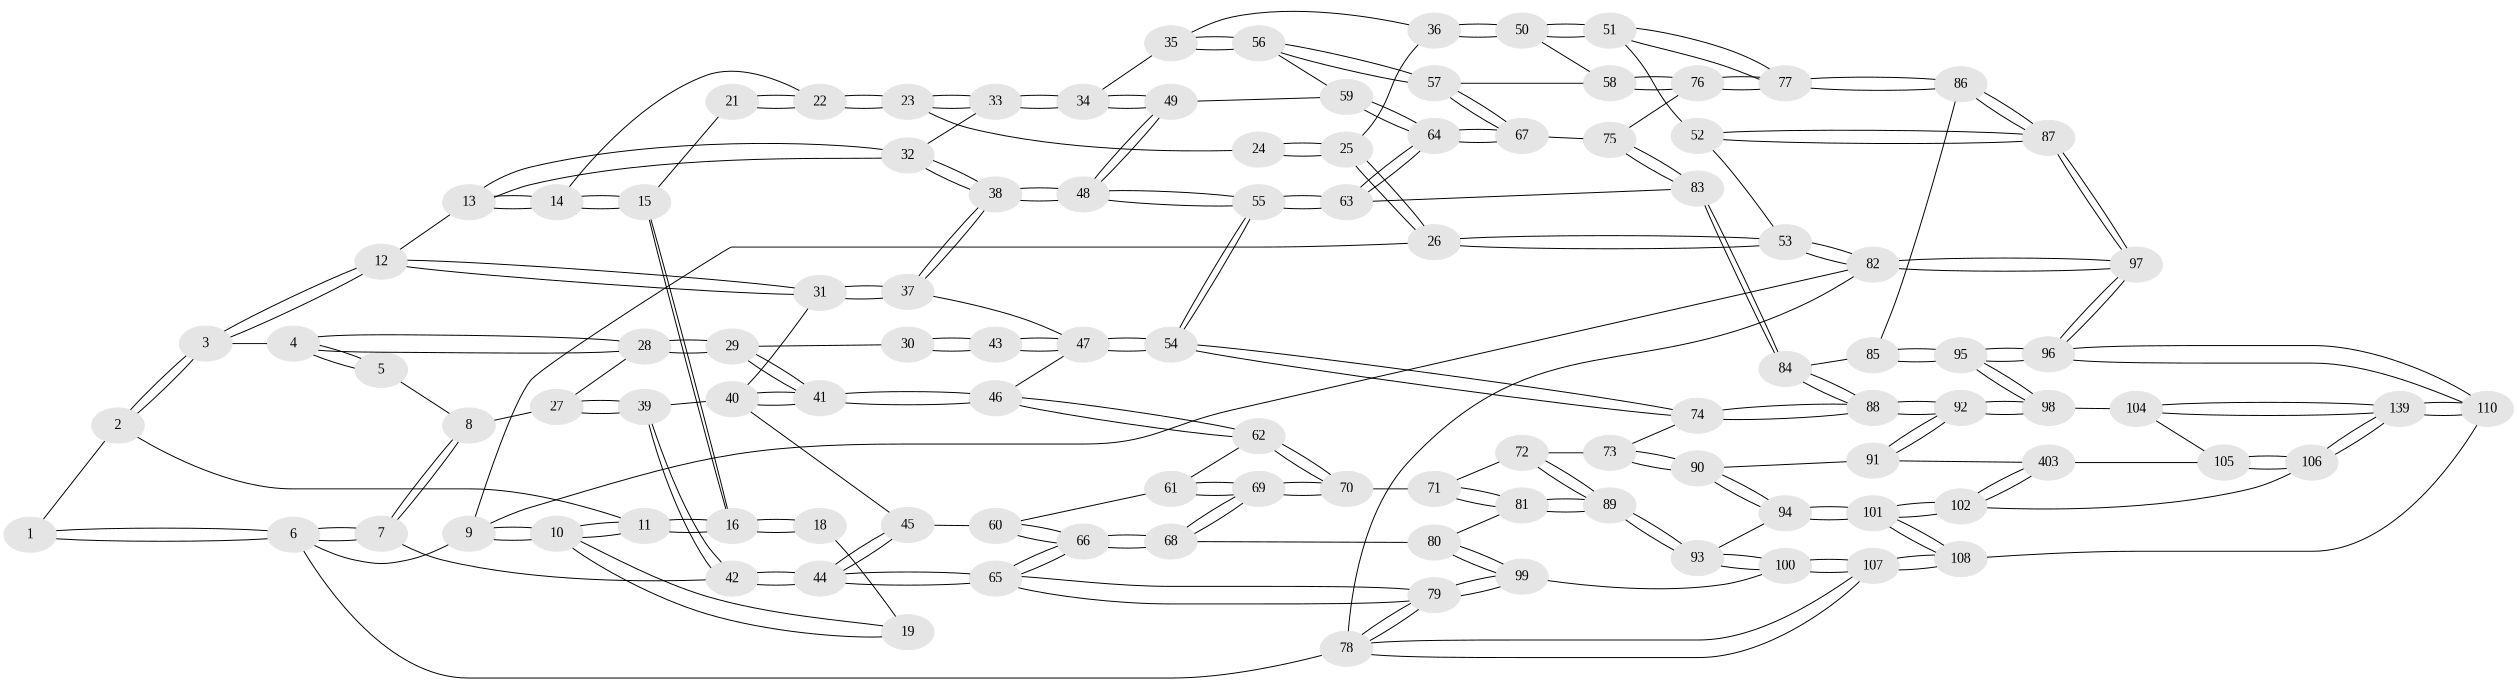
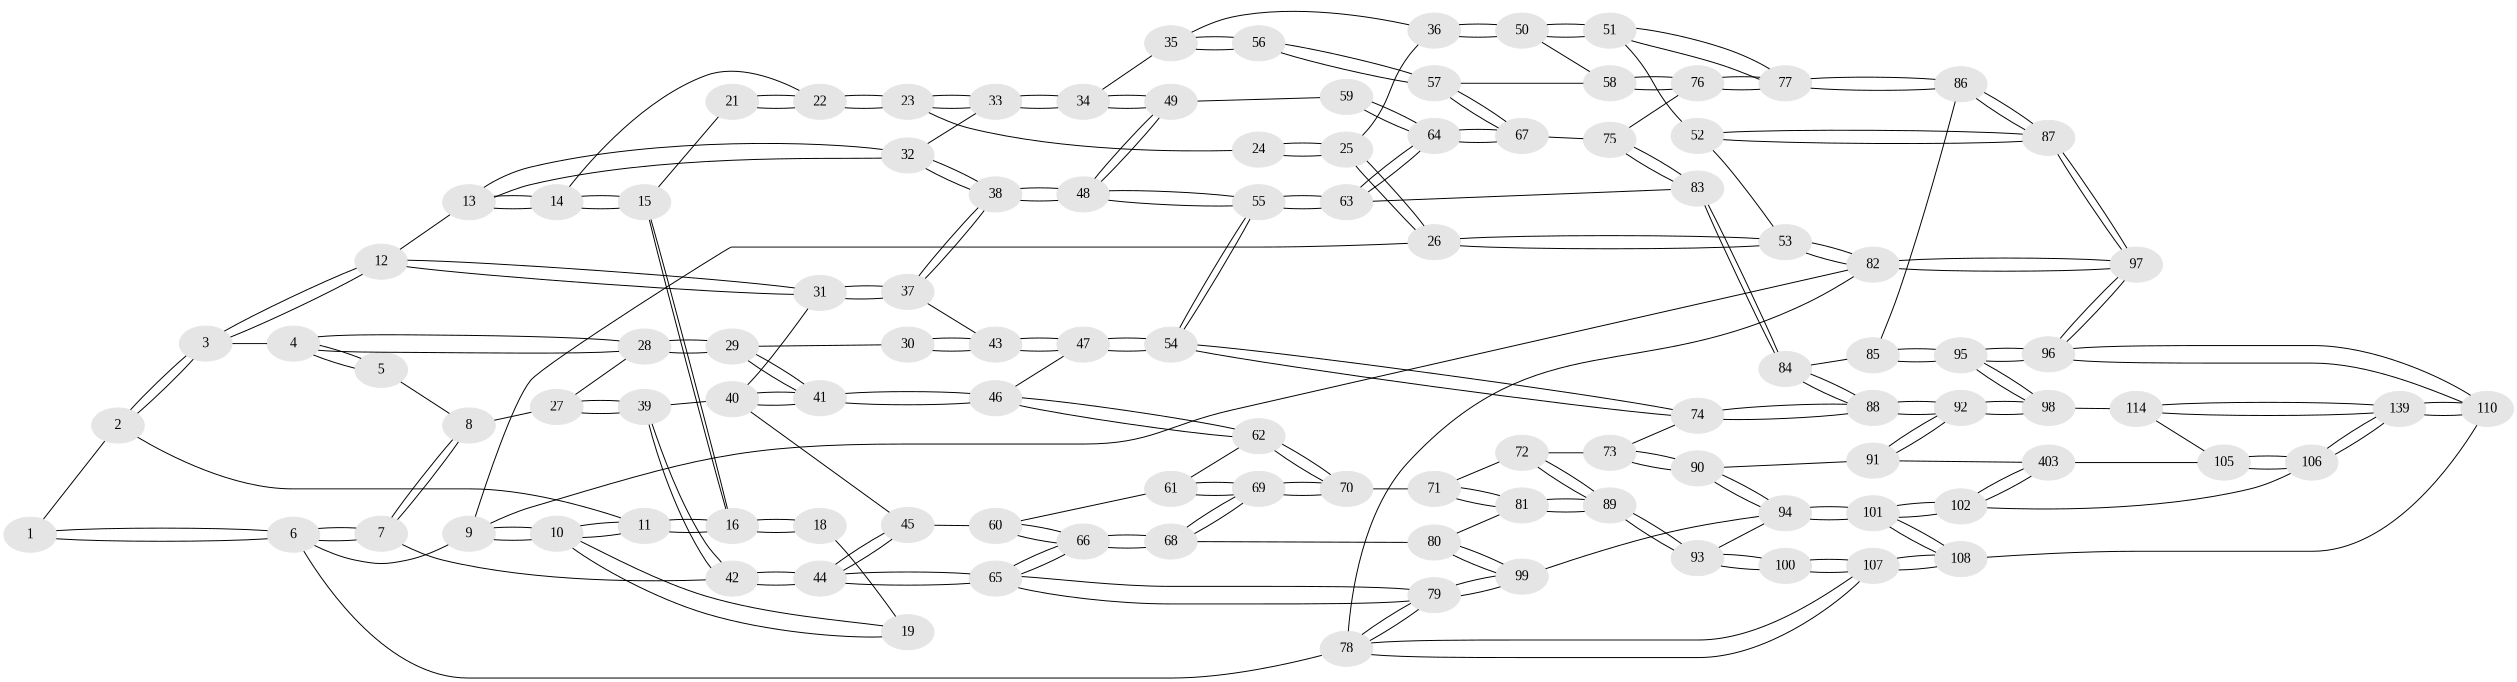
(1303, 70) -> none
(999, 311) -> (952, 318)
(2136, 409) -> (2136, 409)
(1655, 589) -> (1640, 540)
